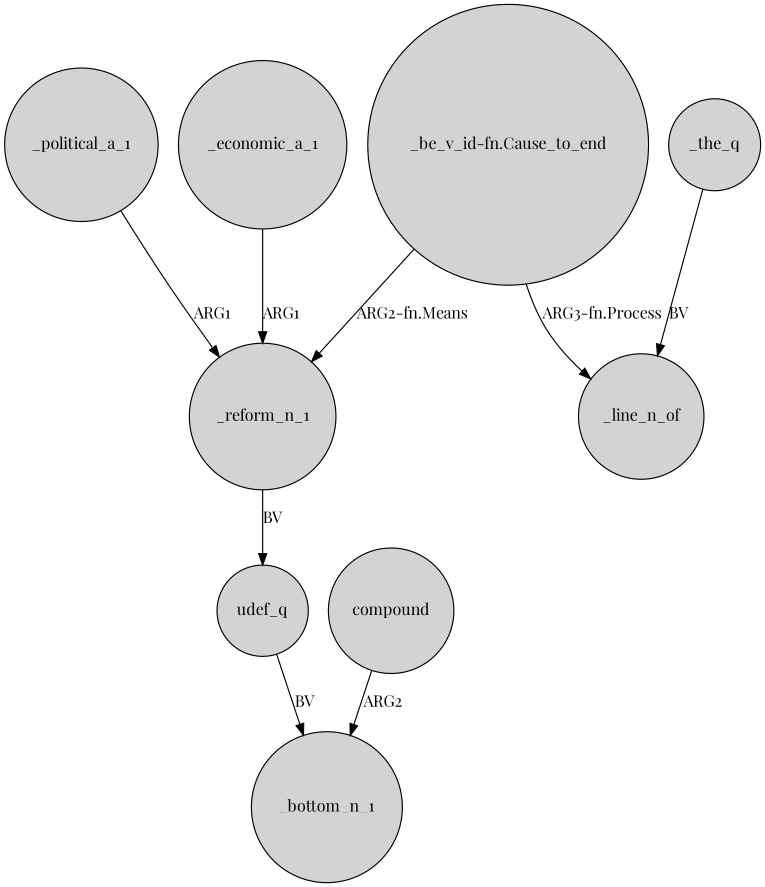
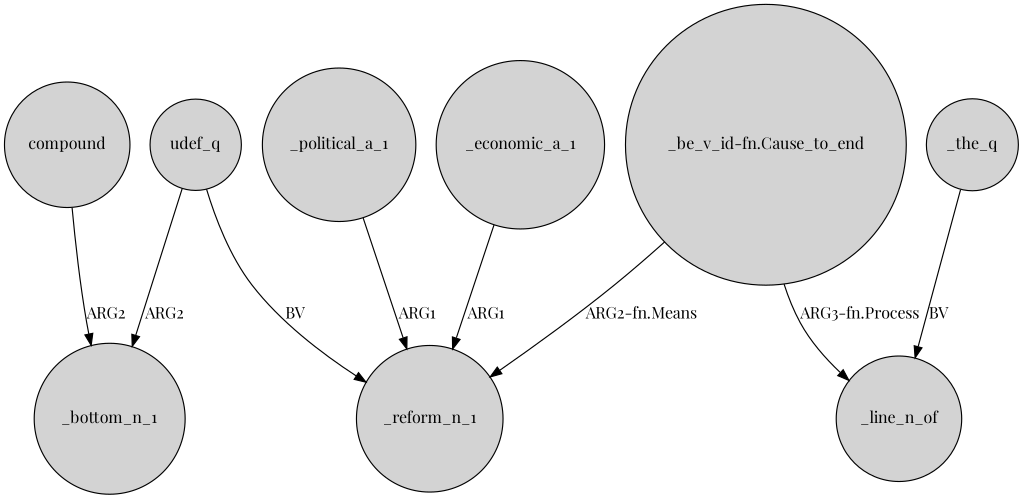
(263, 521) -> (262, 297)
(305, 703) -> (165, 314)
